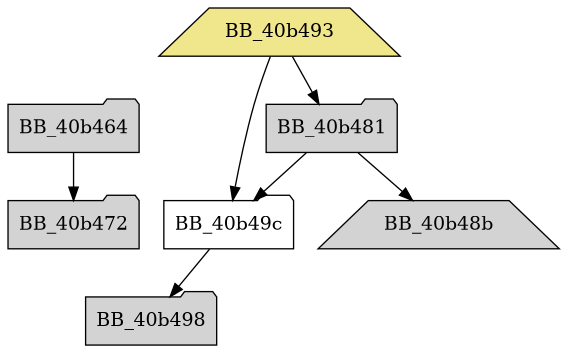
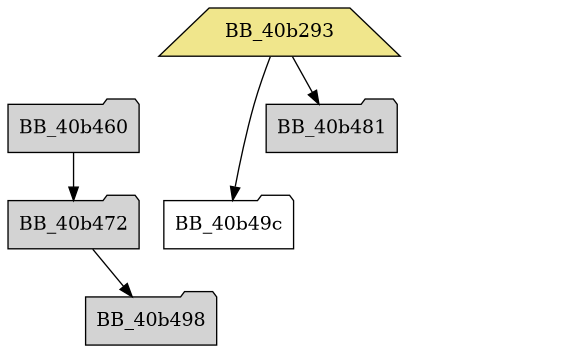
(280, 32) -> (280, 32)
(74, 128) -> (74, 128)
(285, 172) -> none
(439, 225) -> none
(194, 268) -> (108, 268)
